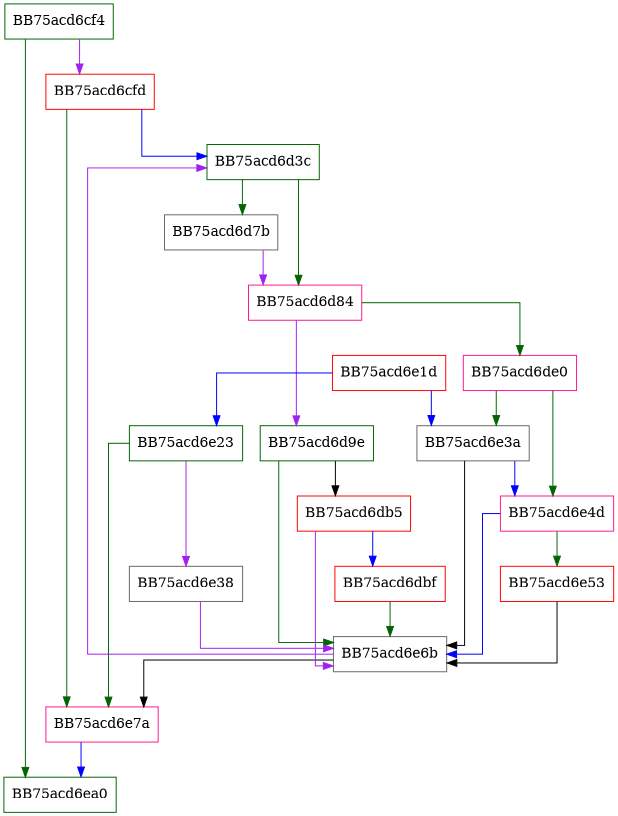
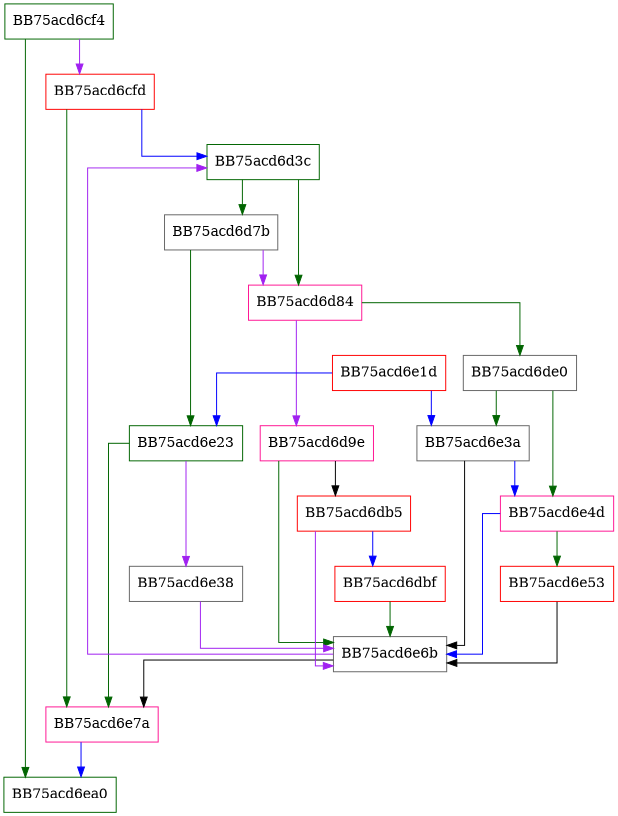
none -> (191, 333)
(520, 373) -> (520, 373)
(317, 443) -> (317, 443)
